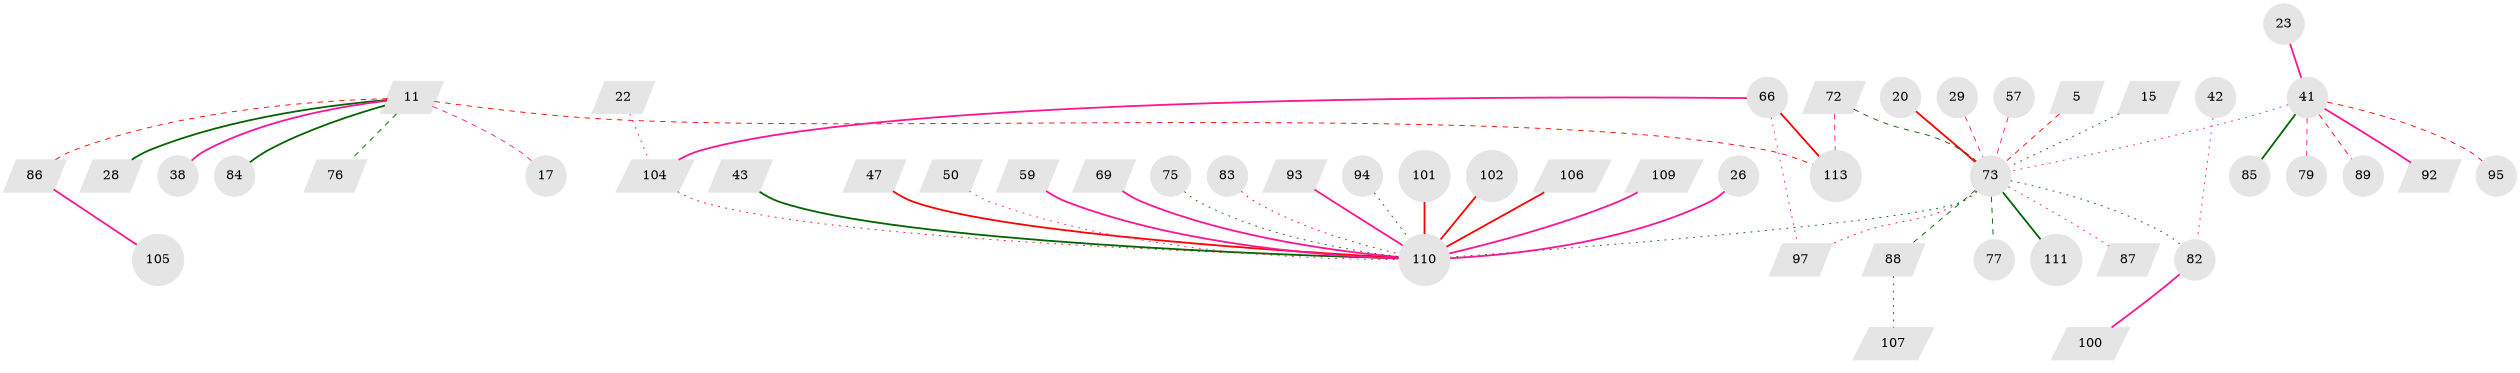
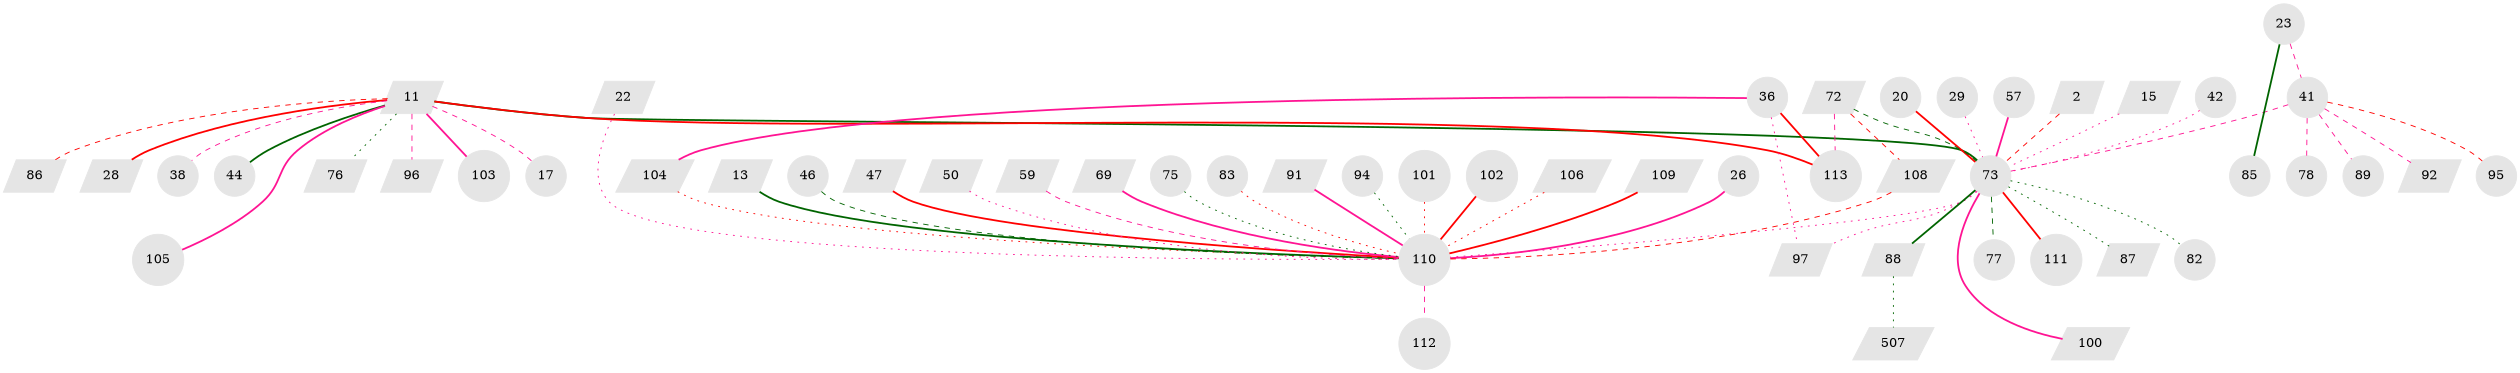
(2296, 61) -> (2296, 61)
(1767, 97) -> (1767, 97)
(2077, 97) -> (2077, 97)
(257, 119) -> (257, 119)
(286, 120) -> (286, 120)
(1125, 123) -> (1125, 123)
none -> (1207, 125)
(2368, 135) -> (2368, 135)
(374, 137) -> (374, 137)
(639, 137) -> (954, 252)
(1974, 137) -> (1974, 137)
(2002, 137) -> (2002, 137)
(2279, 137) -> (2267, 100)
(2335, 137) -> (2335, 137)
(2064, 141) -> (2064, 141)
(2150, 141) -> (2150, 141)
(235, 176) -> (235, 176)
none -> (412, 176)
none -> (484, 176)
(740, 176) -> (740, 176)
none -> (808, 176)
(1295, 176) -> (1295, 176)
none -> (1916, 176)
(2307, 176) -> (2307, 176)
(2205, 179) -> (2131, 140)
(2022, 216) -> (2022, 216)
(2060, 216) -> (2060, 216)
(95, 217) -> (281, 174)
(1944, 217) -> (1944, 217)
(1425, 218) -> (1425, 218)
(1495, 220) -> (1495, 220)
(1905, 221) -> (1905, 221)
(1545, 228) -> (1545, 228)
(1716, 235) -> (1809, 226)
(1201, 238) -> (1201, 238)
(2146, 301) -> (1970, 292)
none -> (1425, 344)
(1893, 344) -> (1893, 344)
